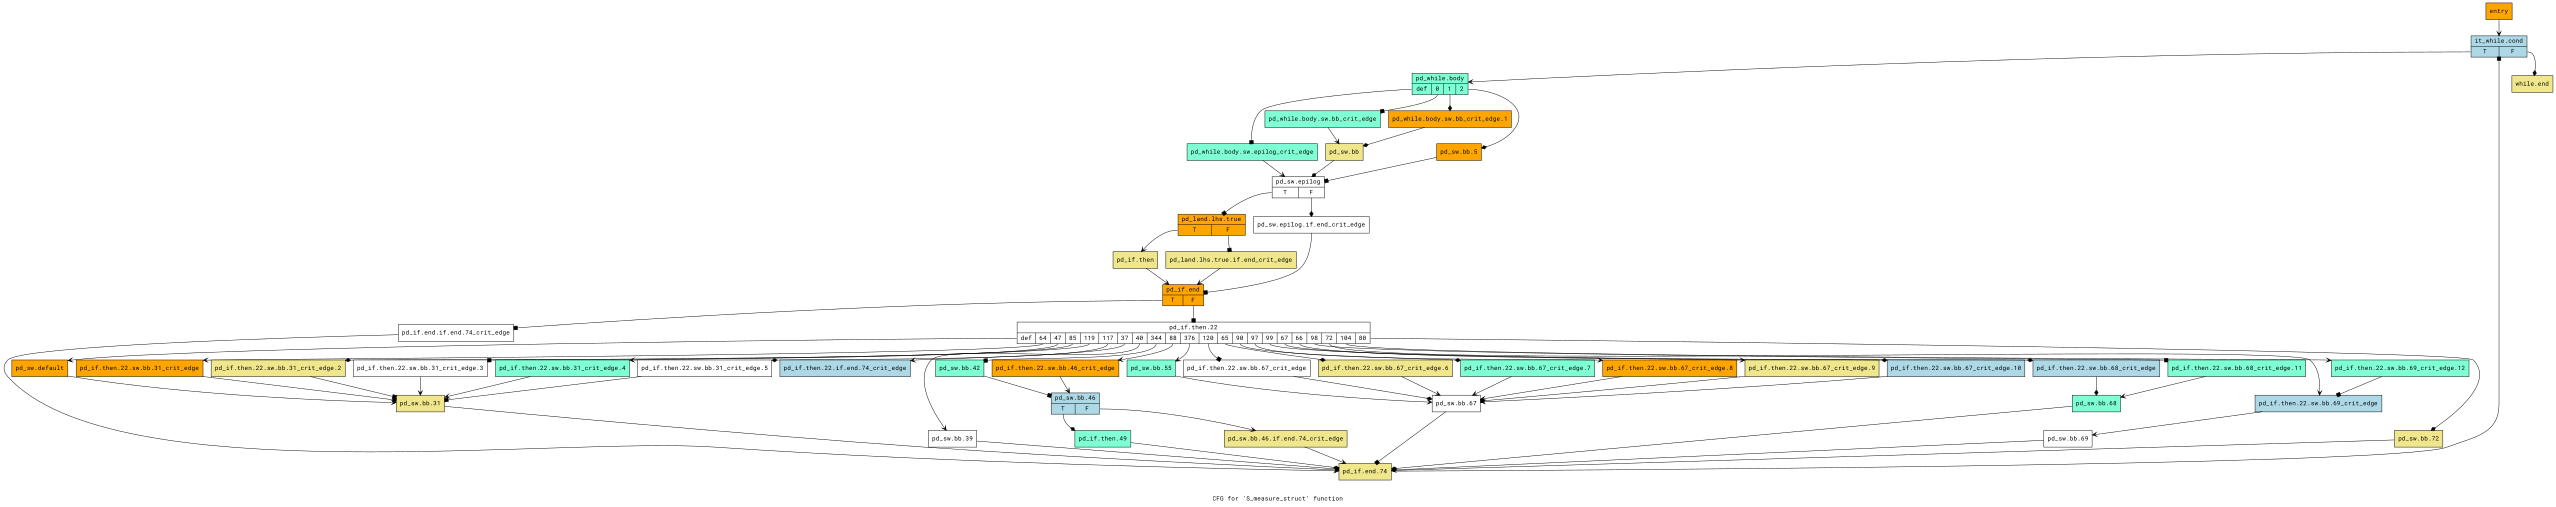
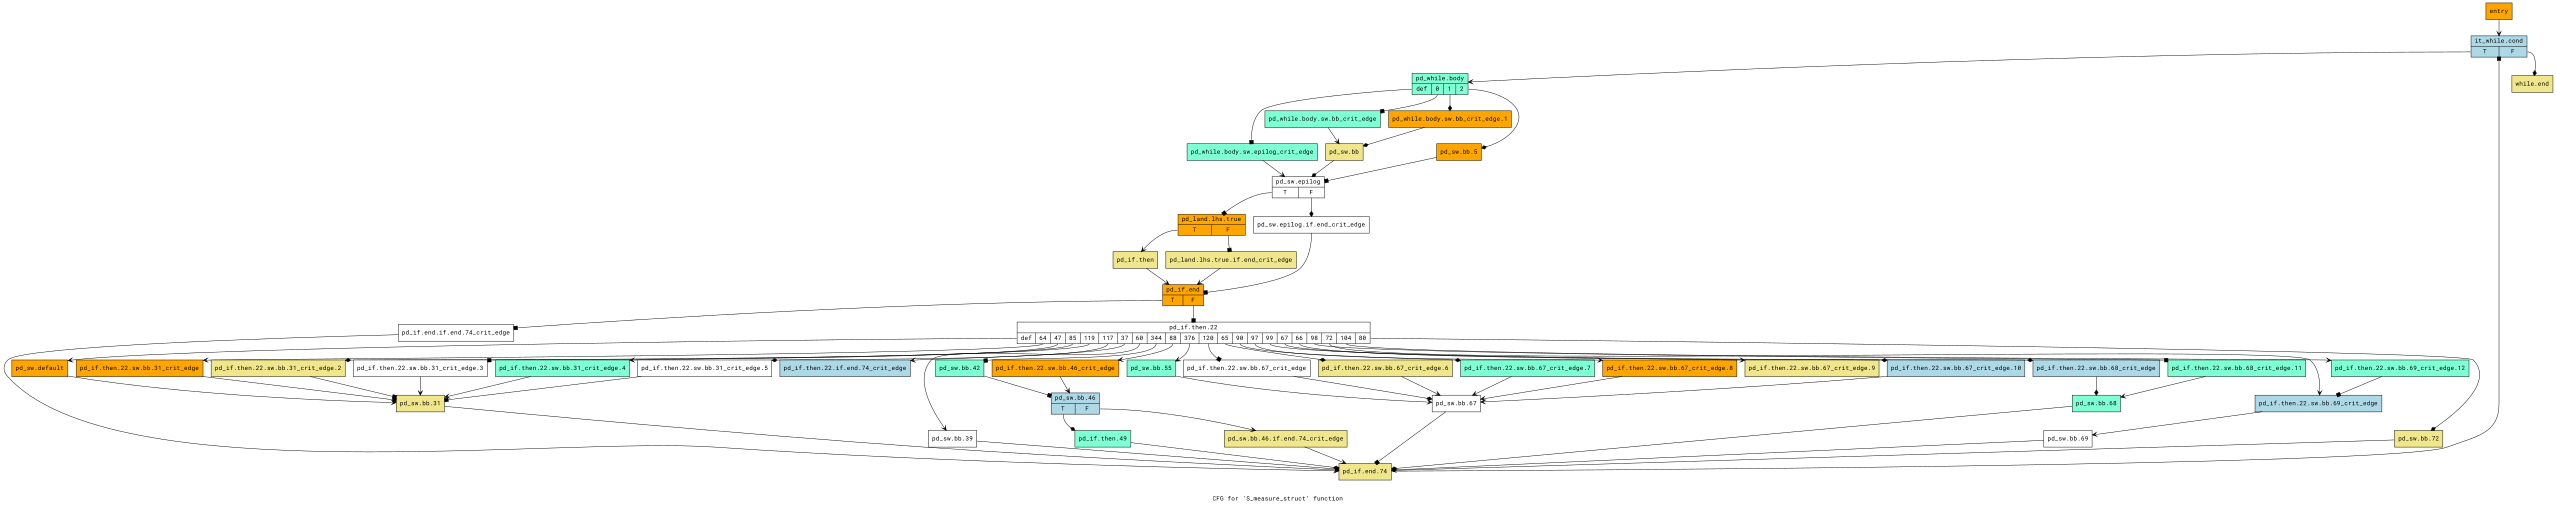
(1140, 338) -> (1140, 338)
(1615, 389) -> none
